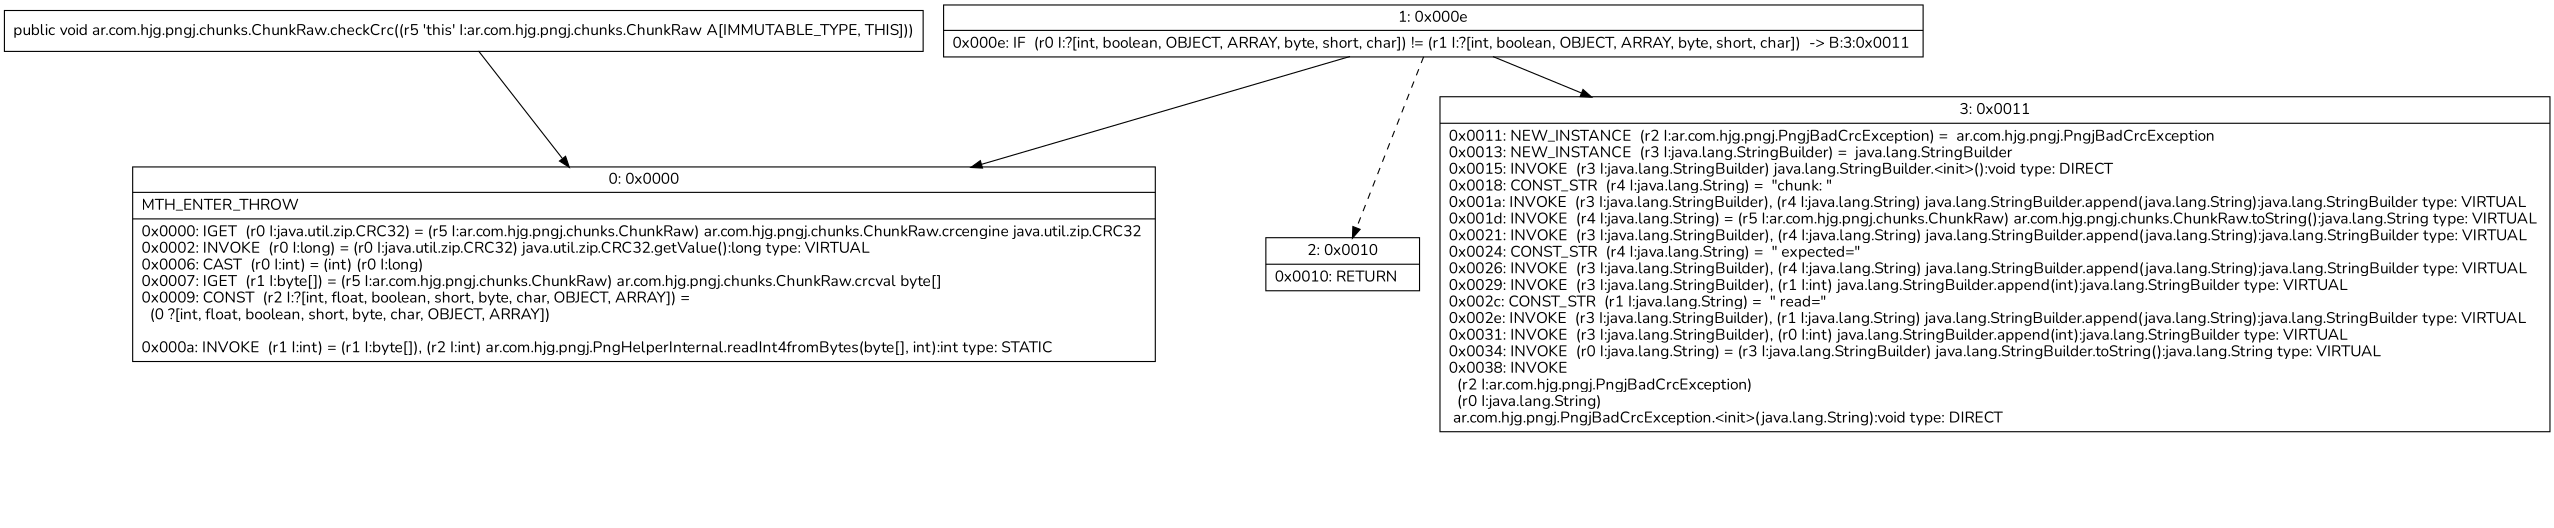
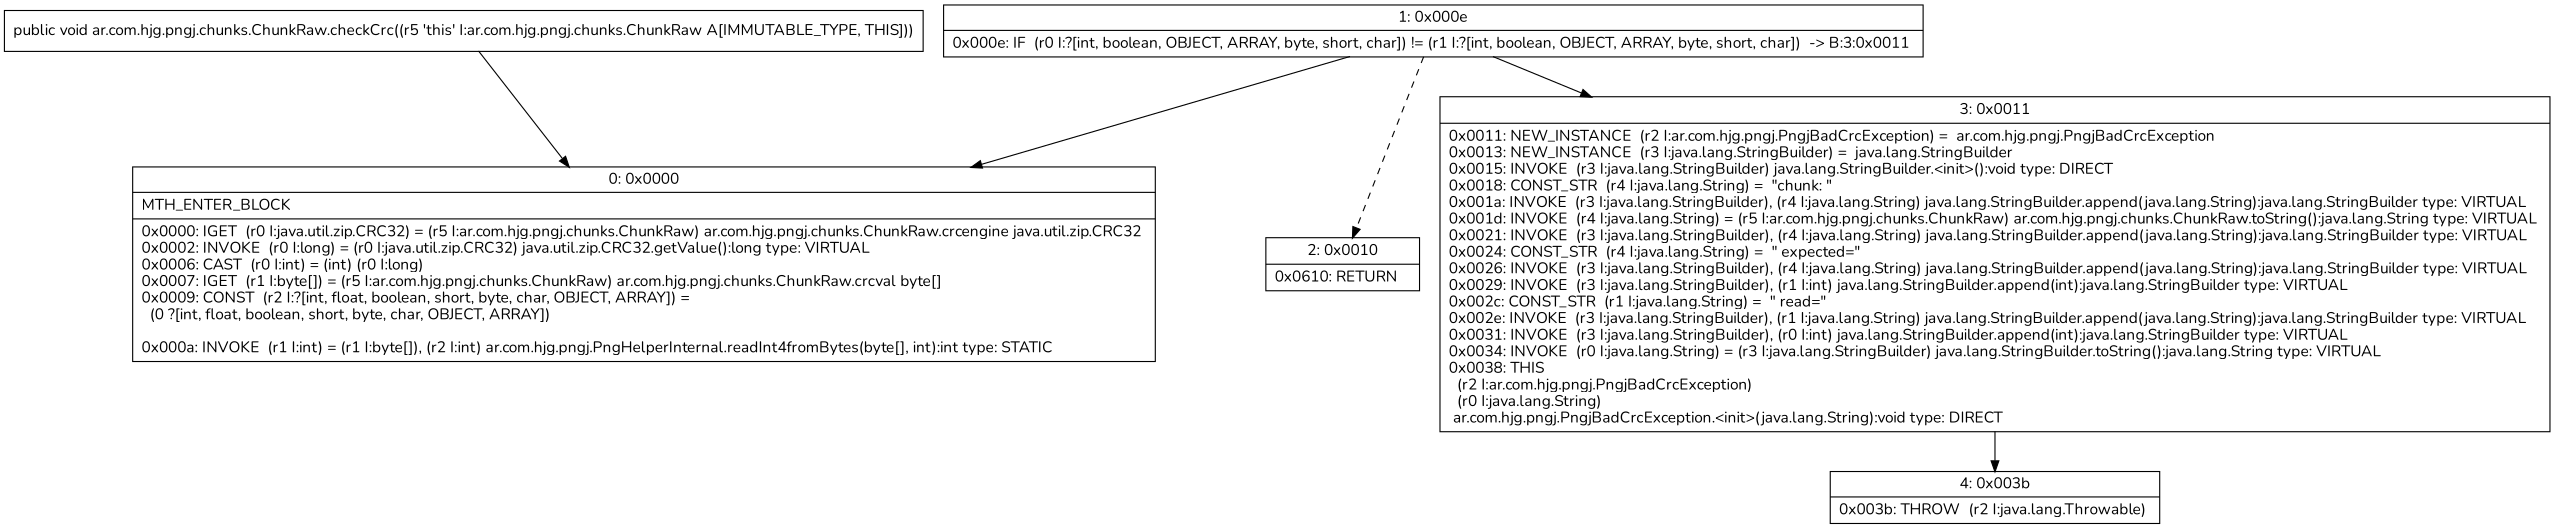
(221, 205) -> (217, 205)
(1343, 277) -> (1343, 277)
(1512, 368) -> (1501, 368)
none -> (1995, 497)
